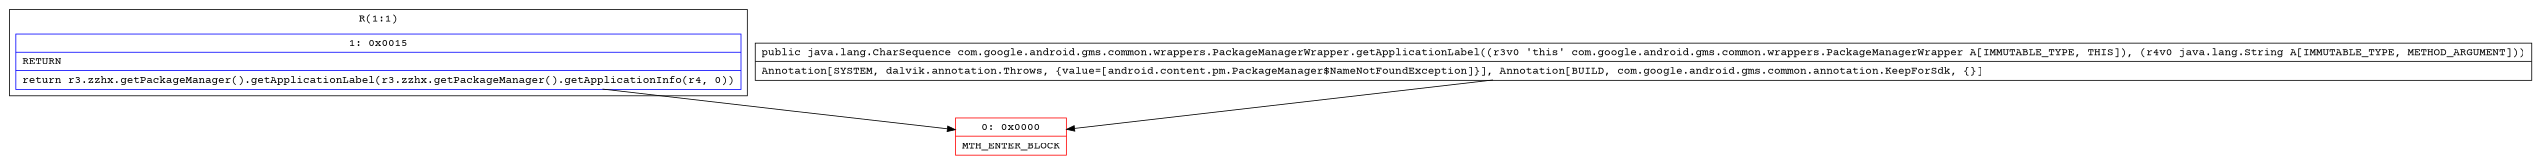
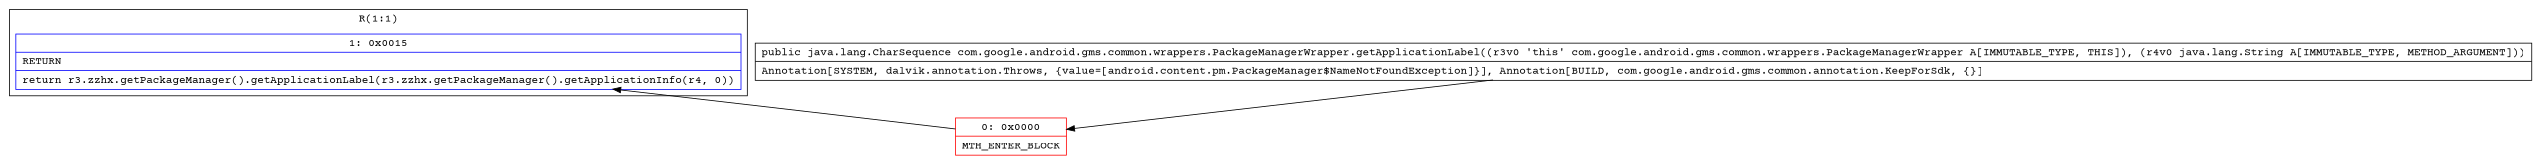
(775, 109) -> (788, 109)
